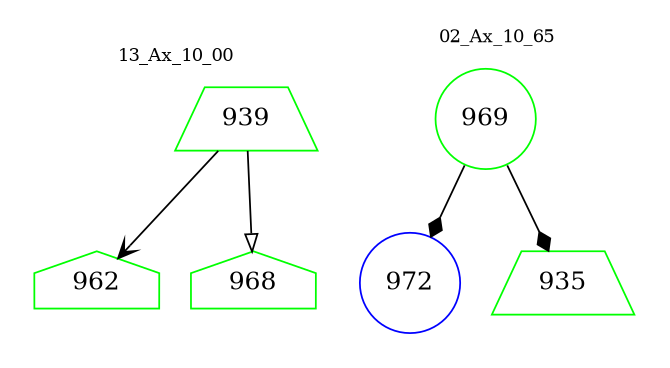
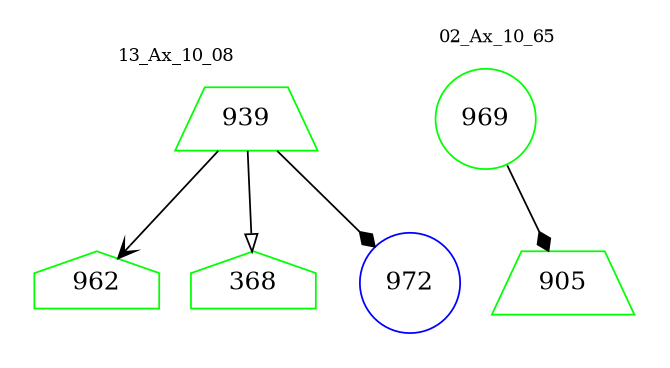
(176, 56) -> (176, 56)
(452, 191) -> (318, 191)
(253, 283) -> (253, 283)
(563, 283) -> (563, 283)
